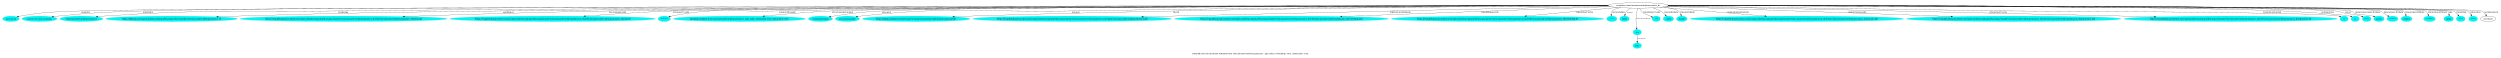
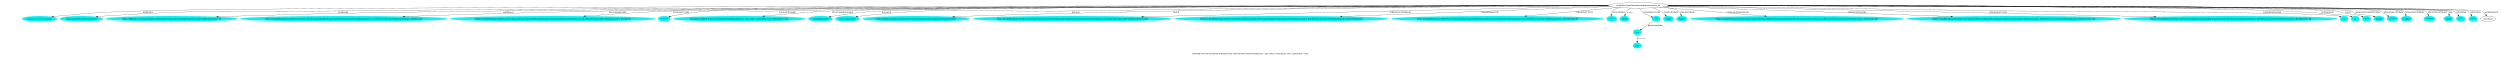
(1636, 18) -> (1647, 25)
(11, 19) -> none
